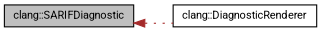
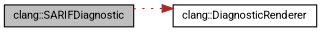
(159, 23) -> (148, 9)
